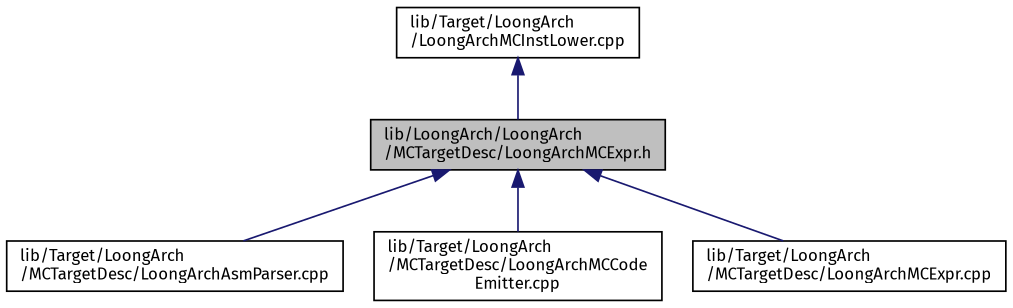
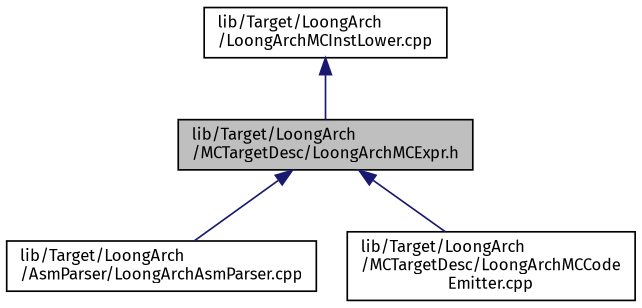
(518, 145) -> (326, 145)
(175, 266) -> (162, 266)
(849, 266) -> none
